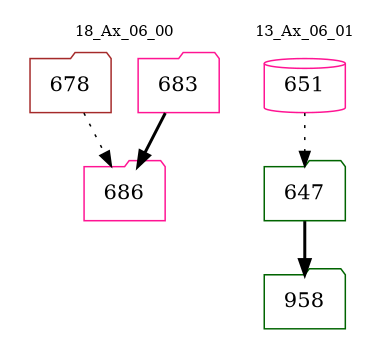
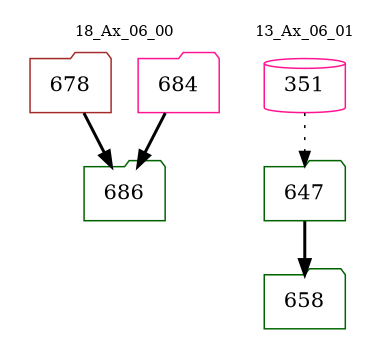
(179, 86) -> (179, 86)
(305, 86) -> (305, 86)
(94, 133) -> (94, 133)
(125, 194) -> (125, 194)
(305, 302) -> (305, 302)
